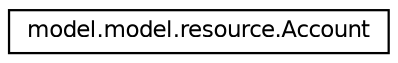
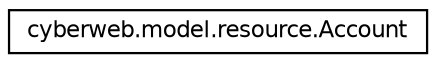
(199, 32) -> (218, 32)
